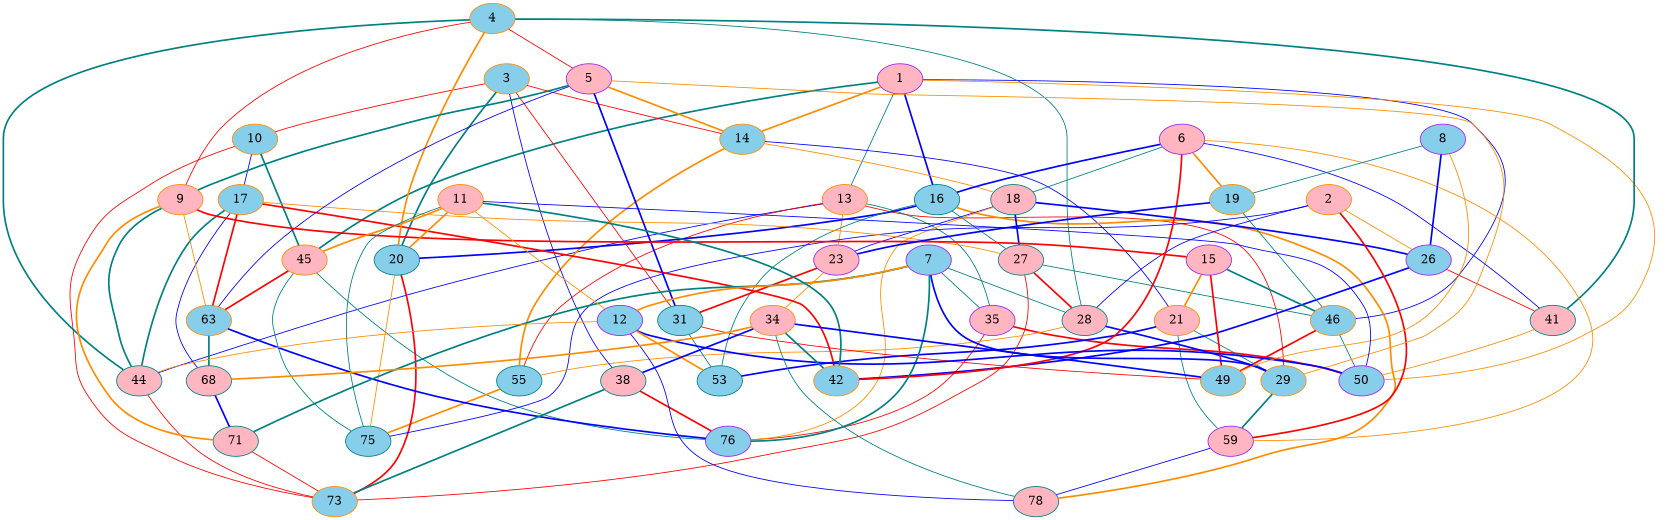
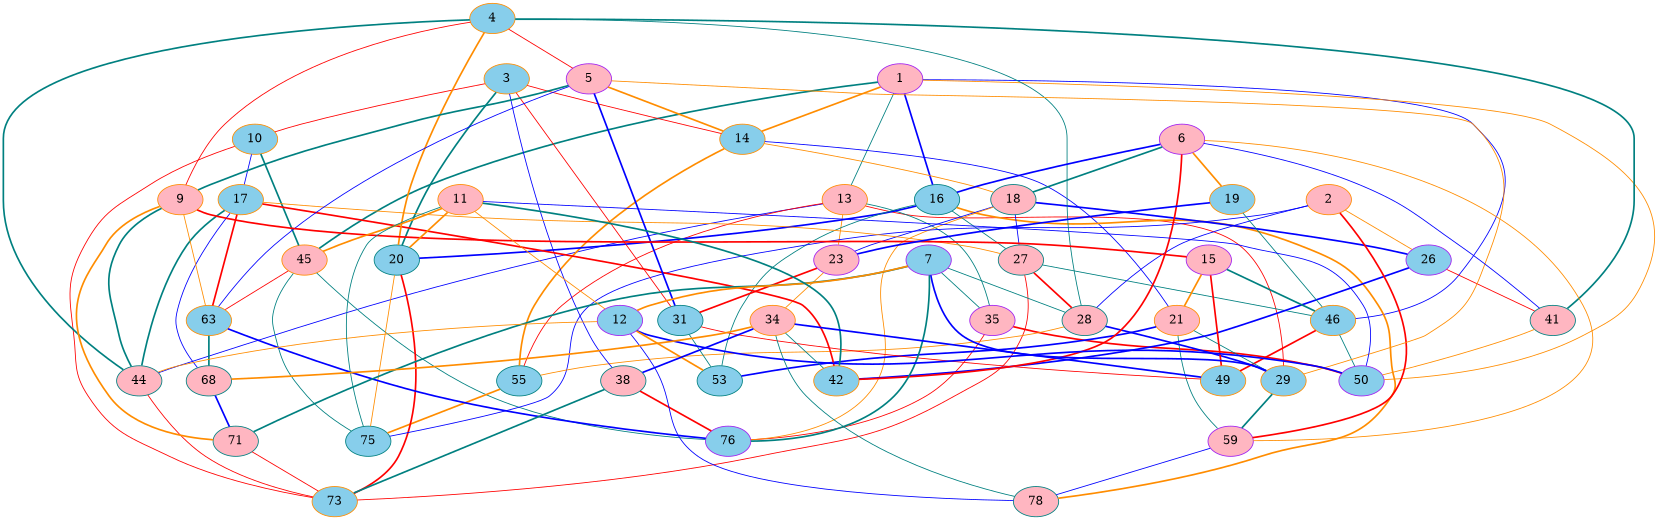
(1443, 139) -> none
(1098, 169) -> (1098, 169)
(1018, 234) -> (1018, 234)
(257, 290) -> (257, 290)
(805, 351) -> (805, 351)
